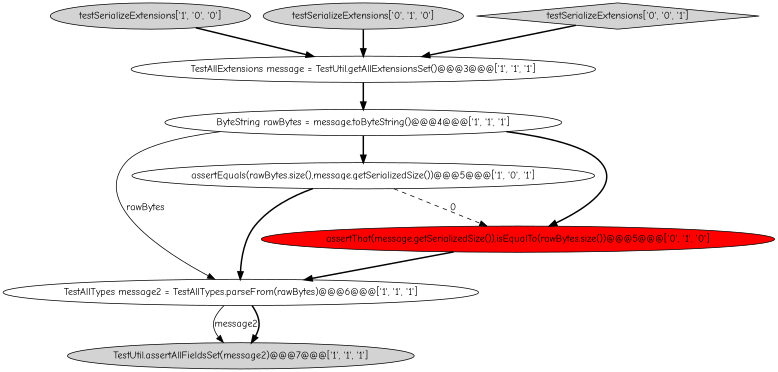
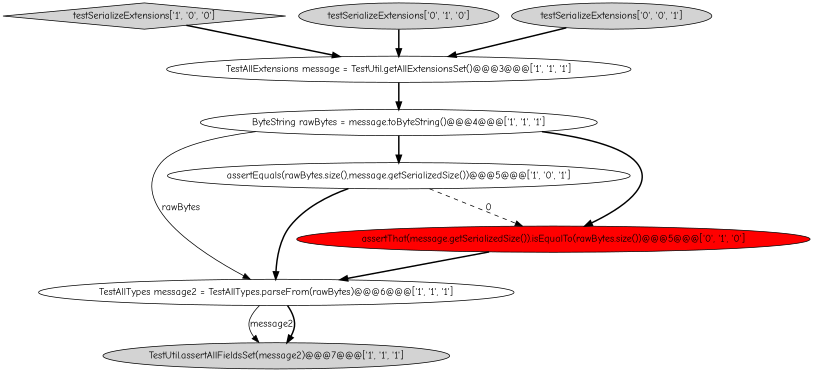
(150, 16) -> (144, 16)
(618, 16) -> (612, 16)
